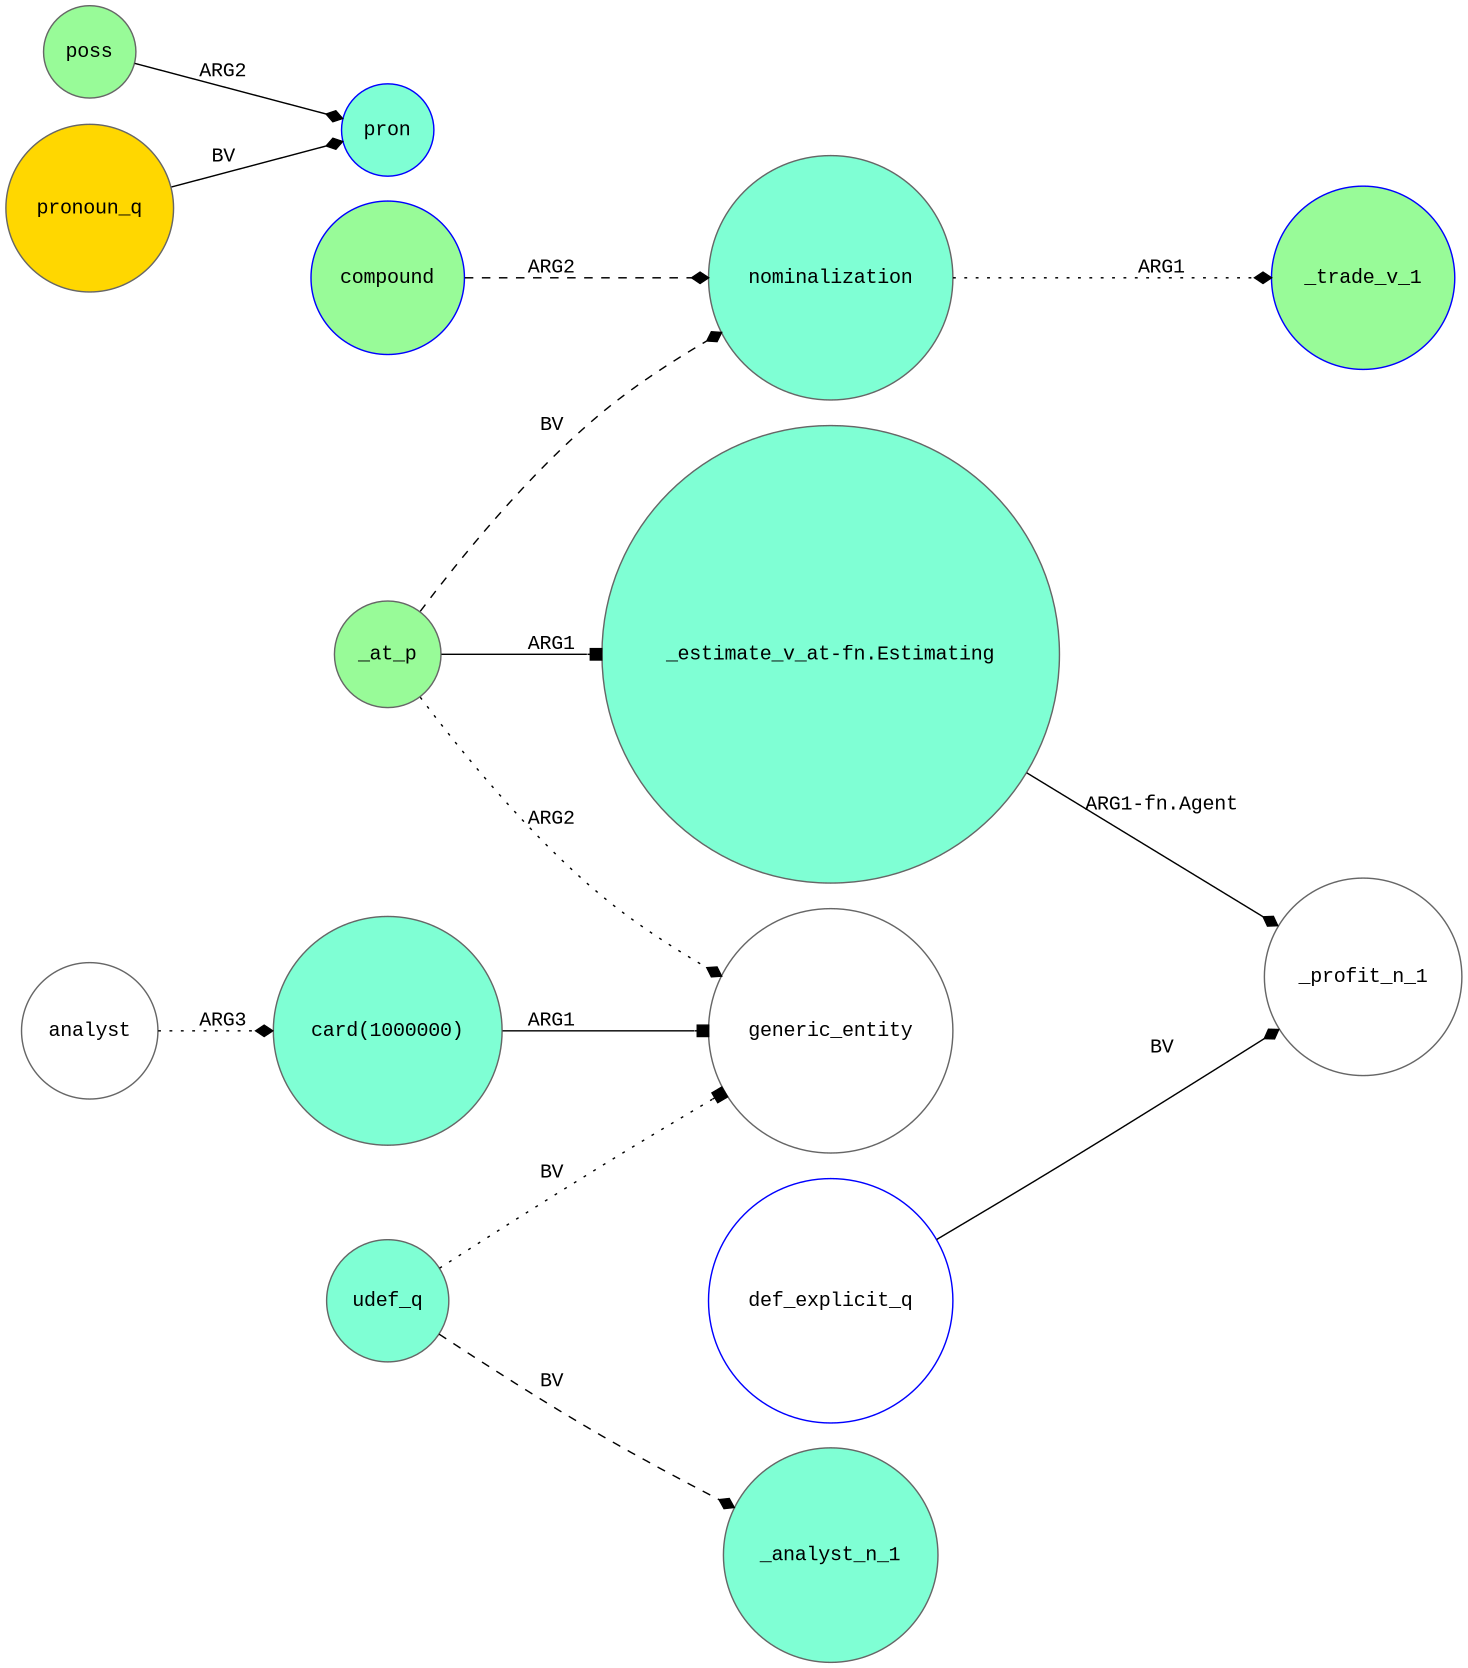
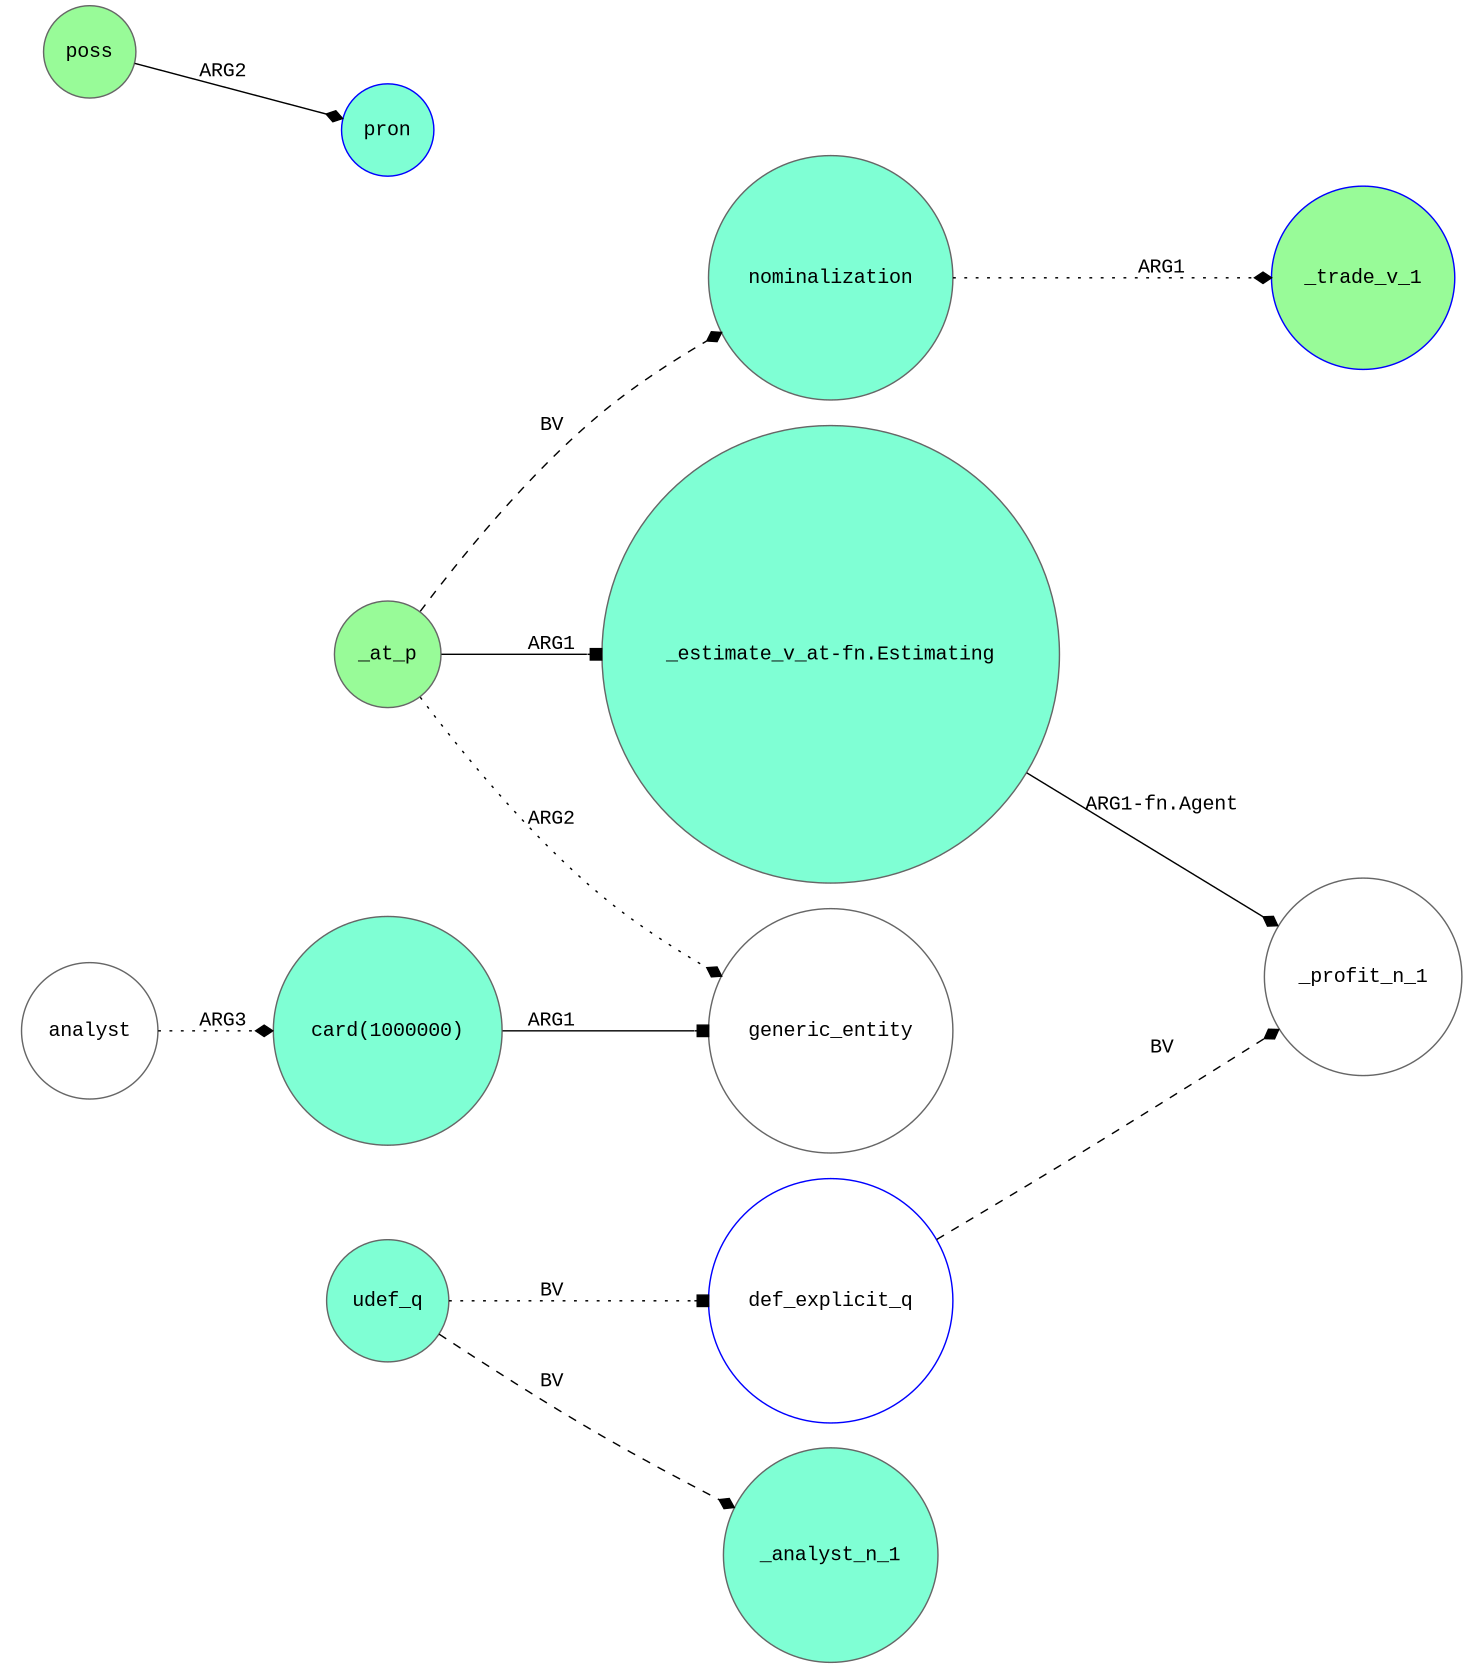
(90, 208) -> none
(388, 278) -> none
(1101, 1140) -> (1101, 1140)
(575, 1182) -> (571, 1301)
